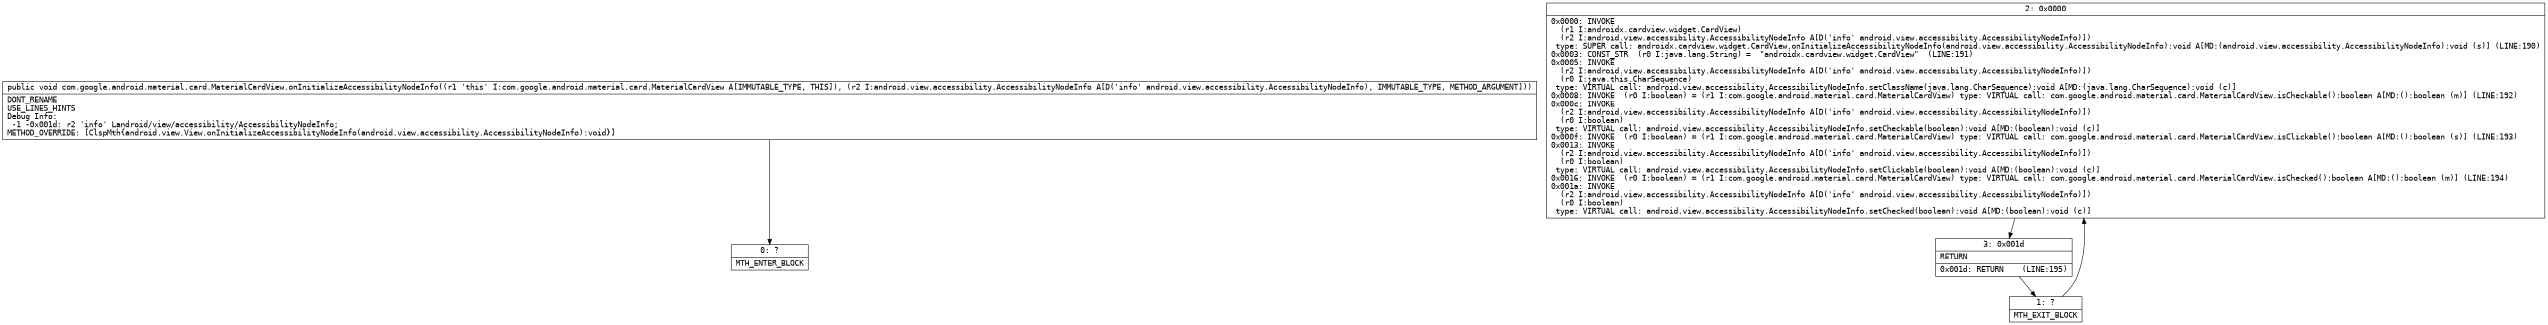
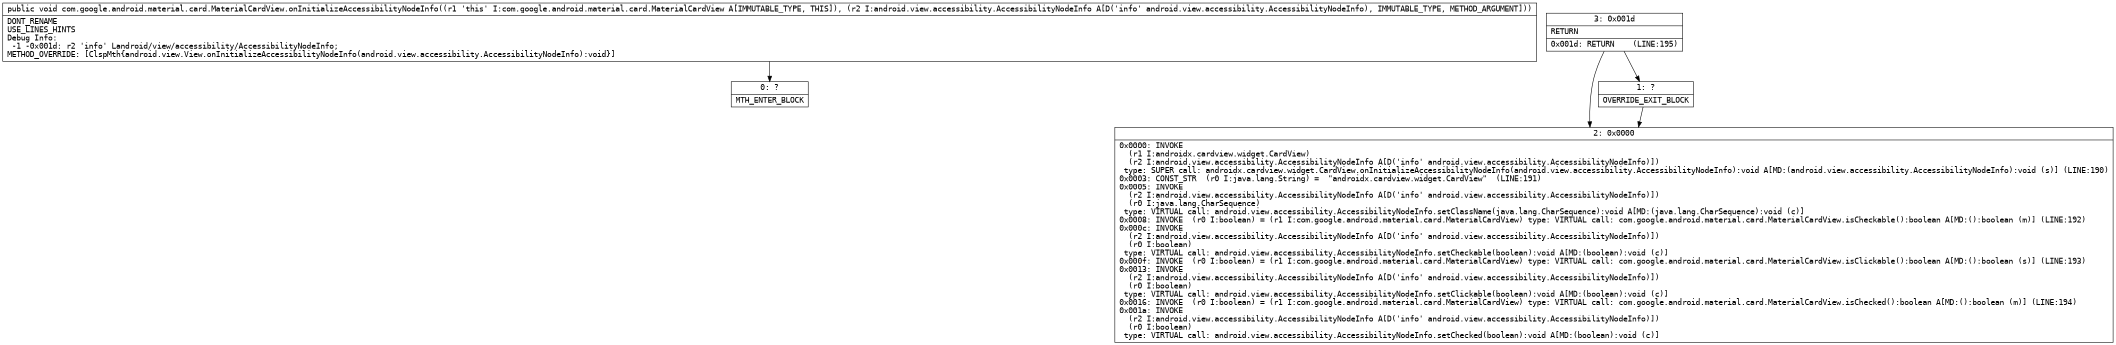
(1621, 79) -> (1190, 204)
(2013, 226) -> (1592, 85)
(2046, 315) -> (1646, 100)
